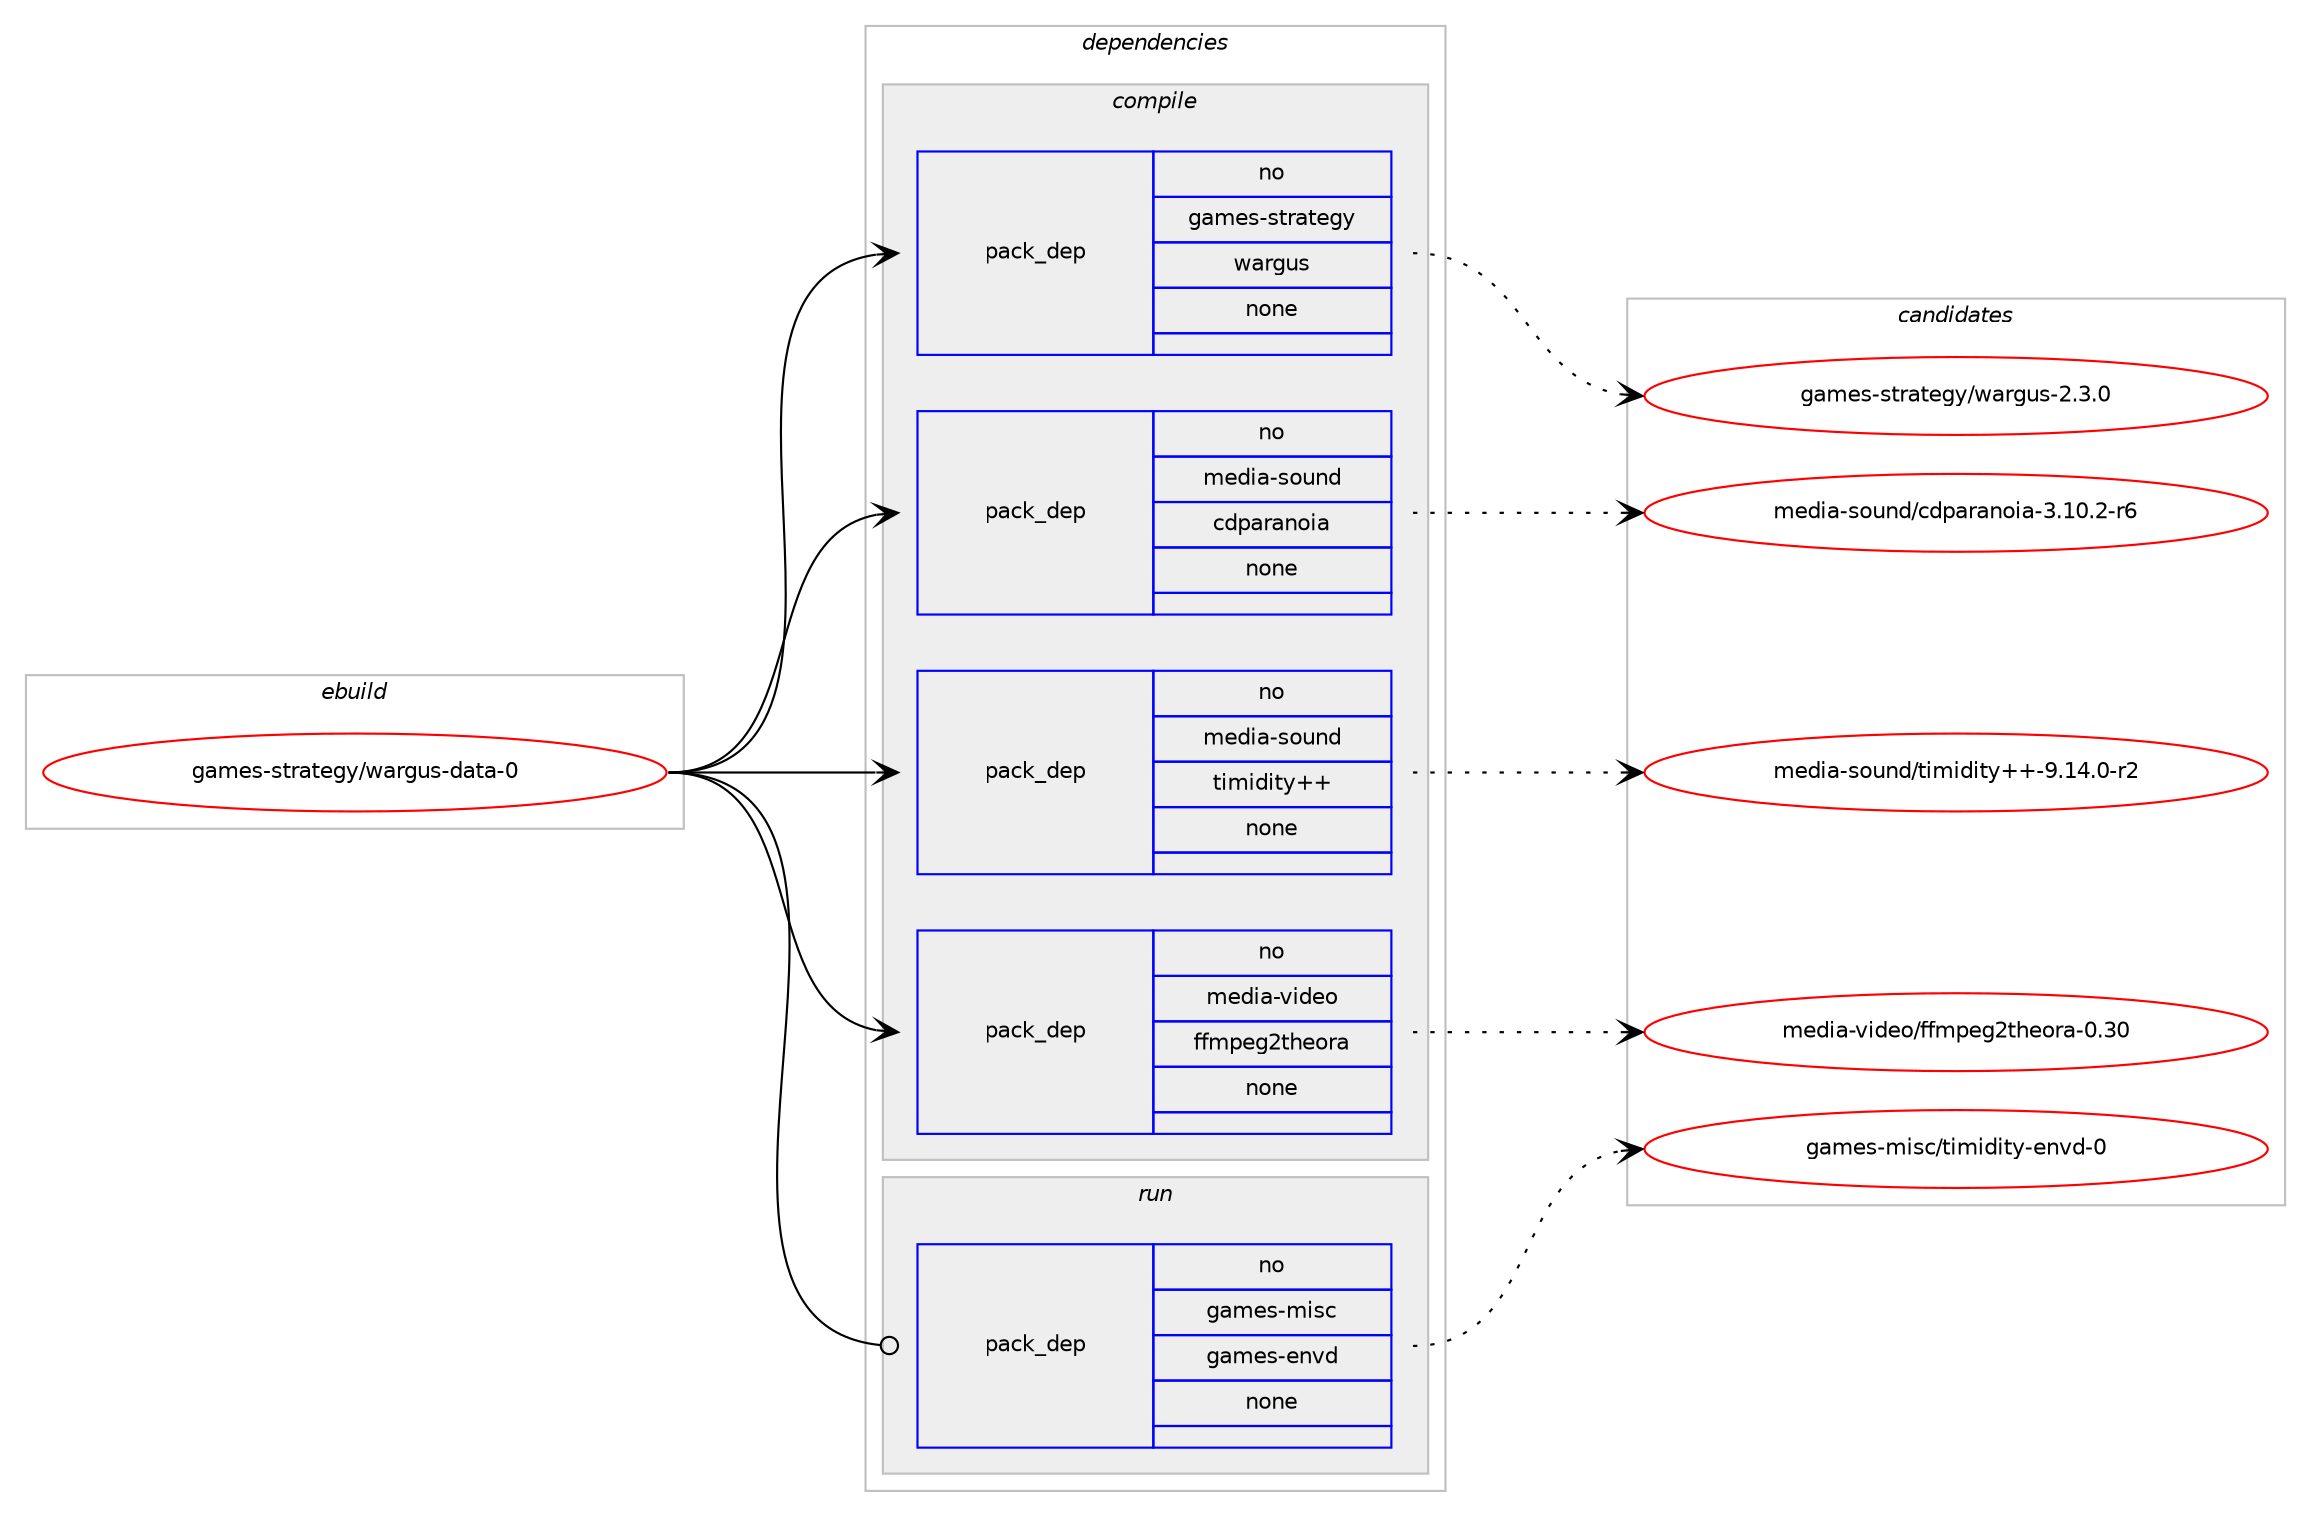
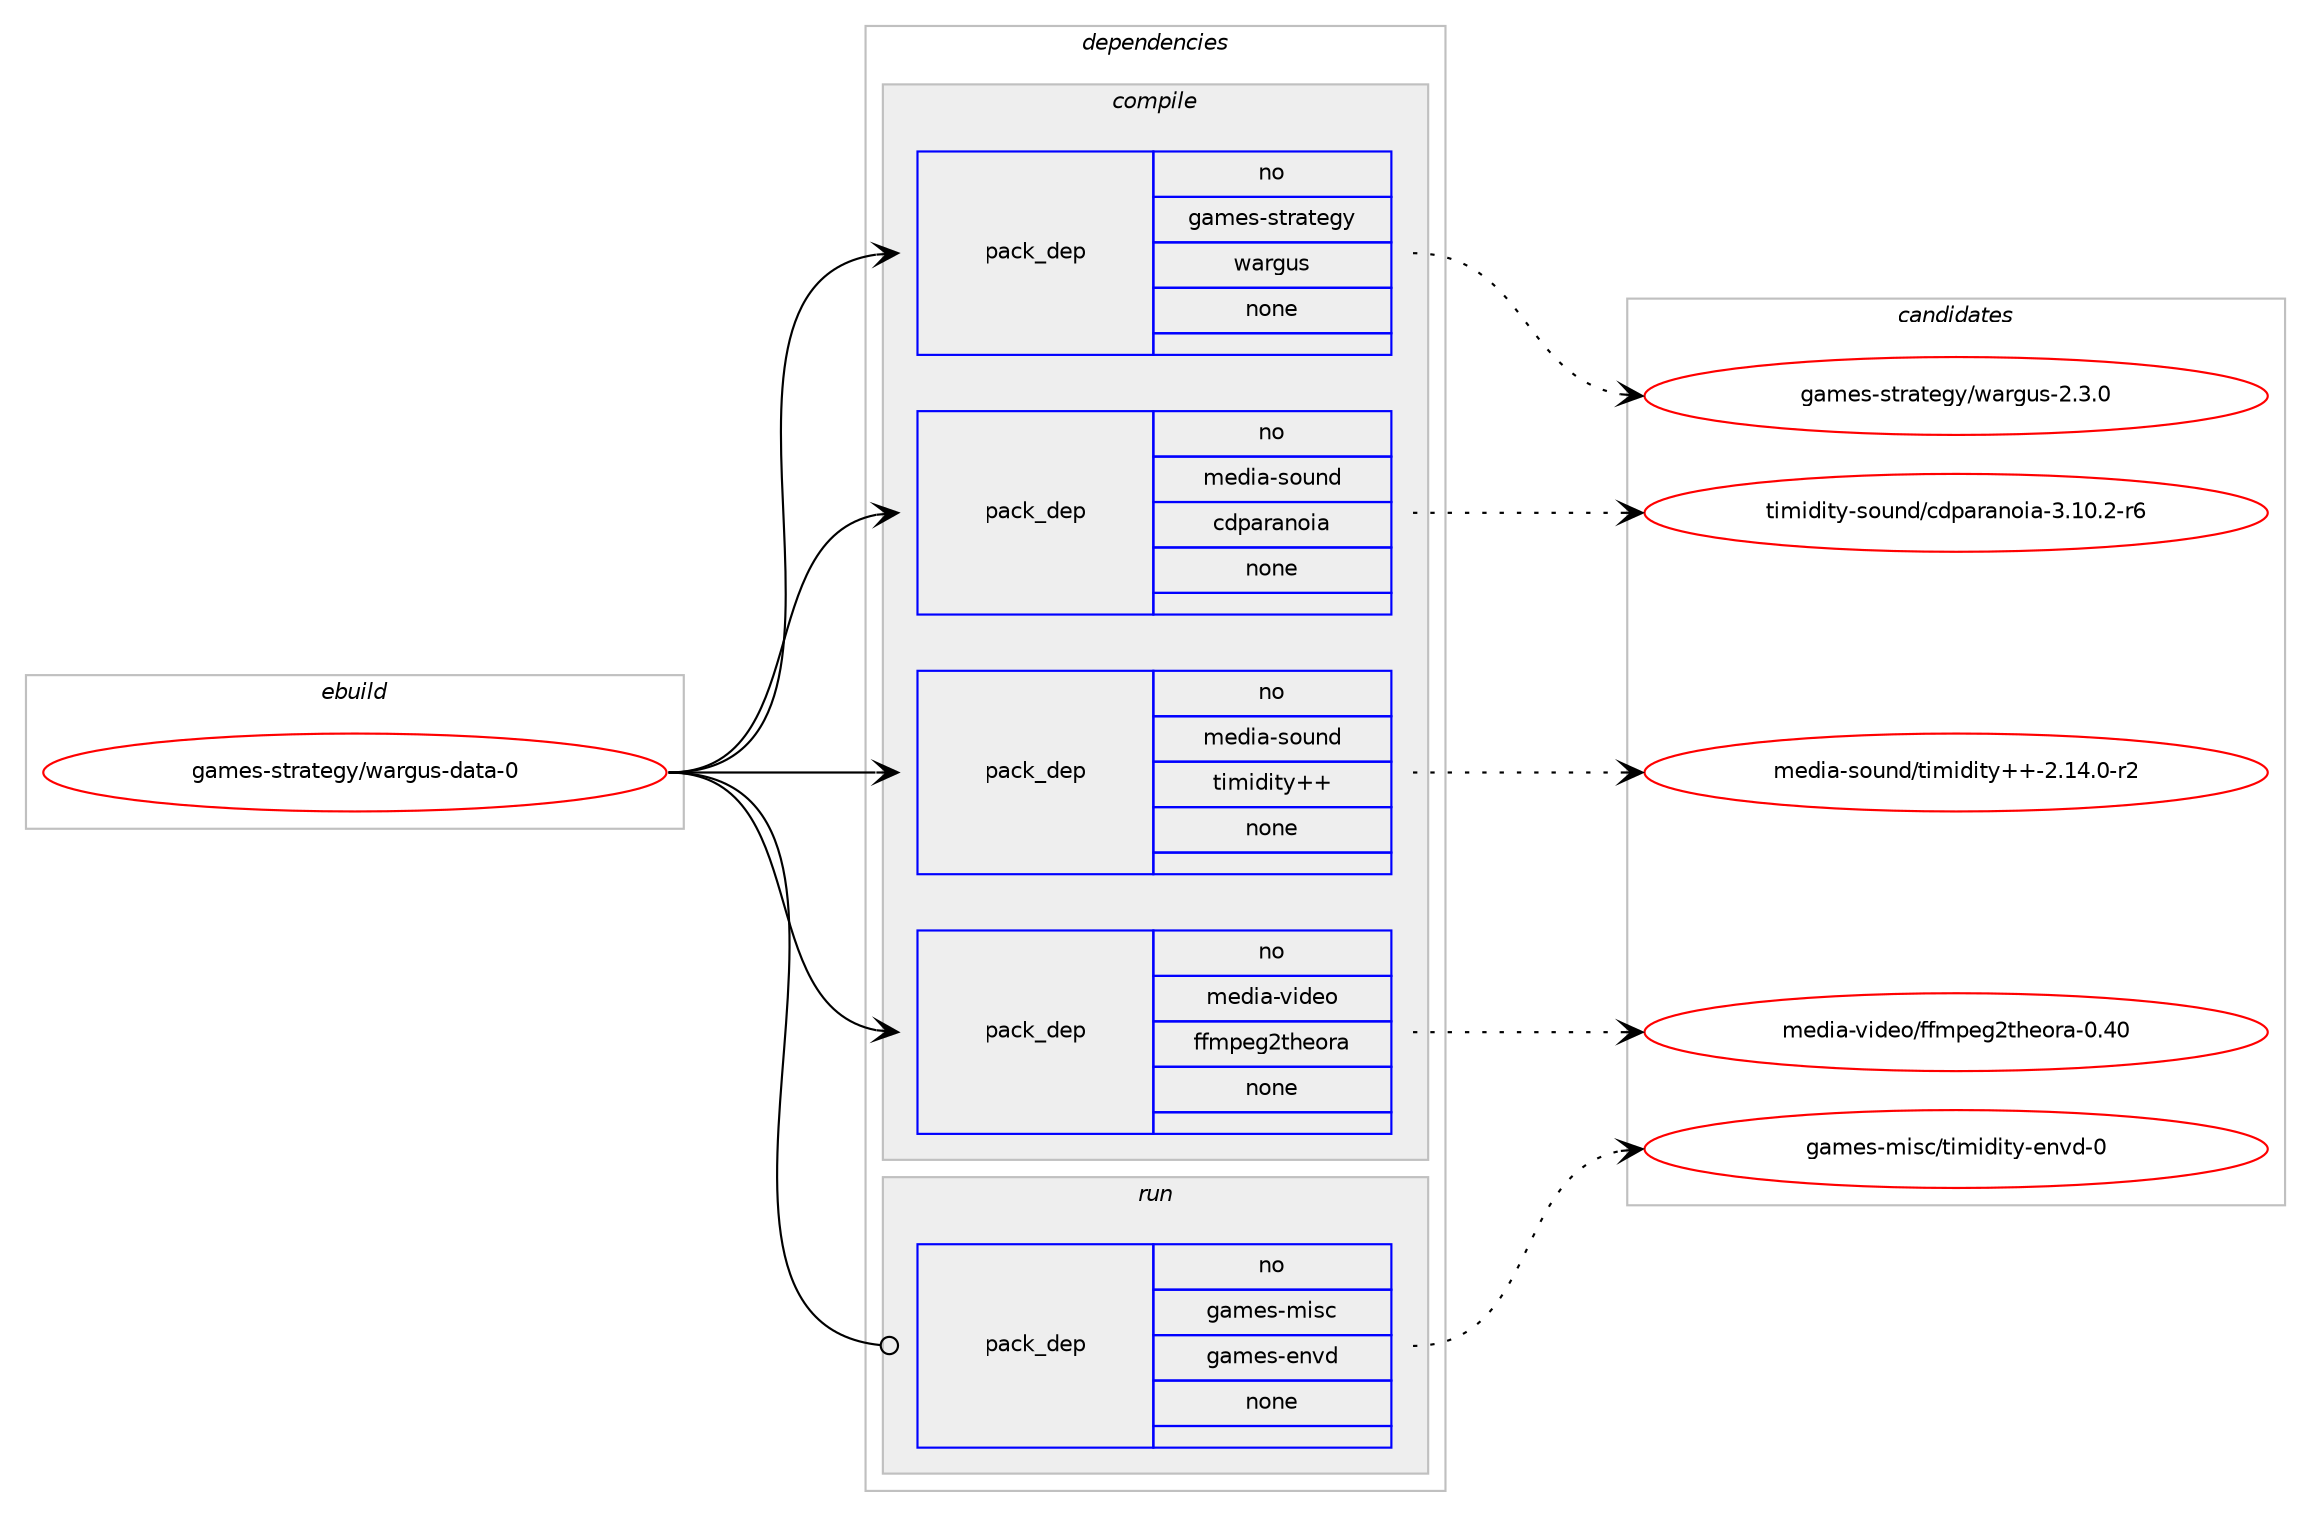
(1956, 513) -> (1956, 513)
(1956, 773) -> (1956, 773)
(1956, 1032) -> (1956, 1032)
